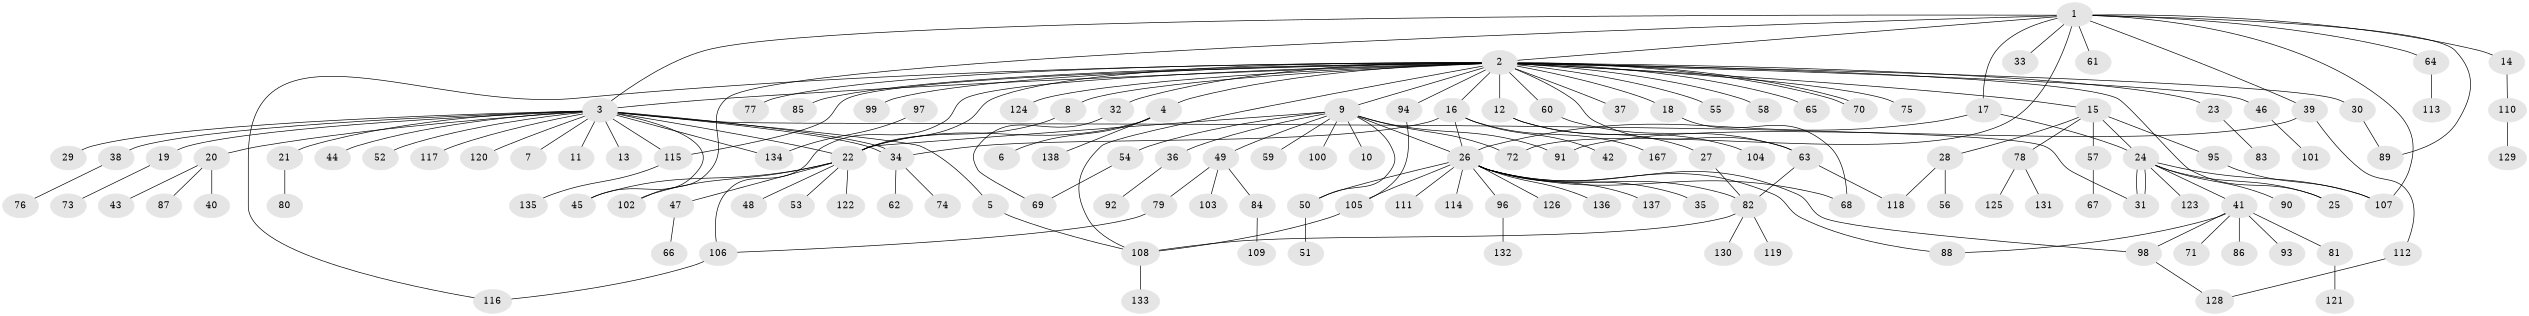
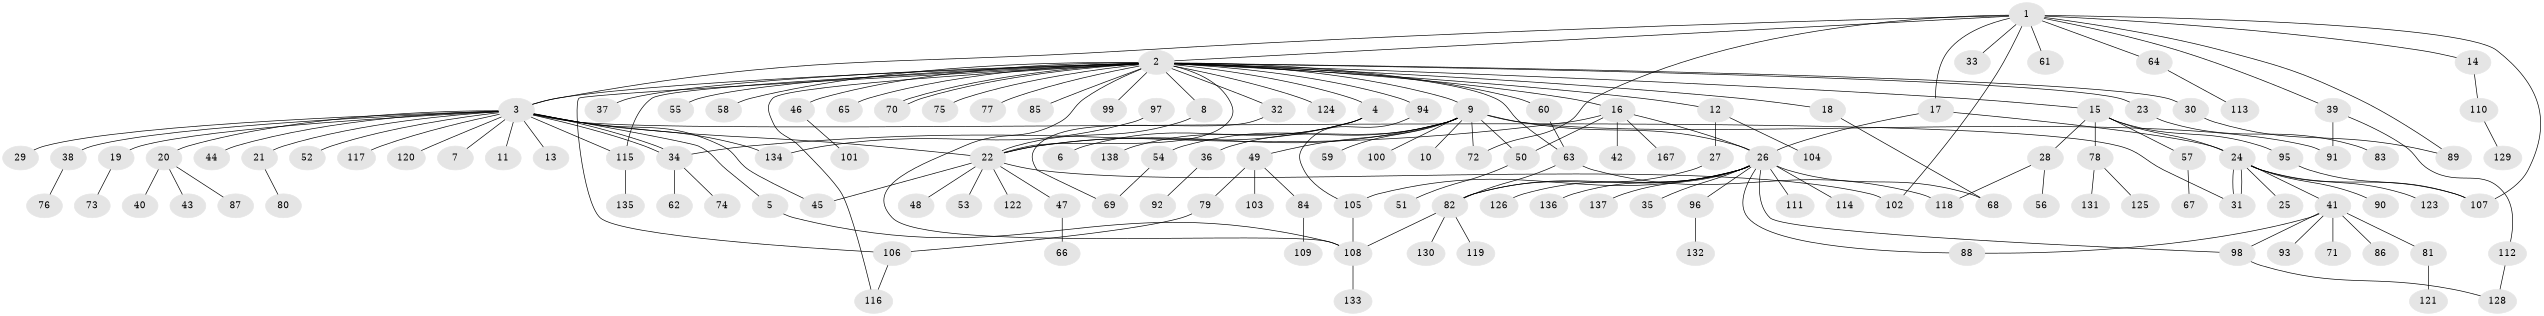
(2062, 88) -> none
(1393, 176) -> (1569, 134)
